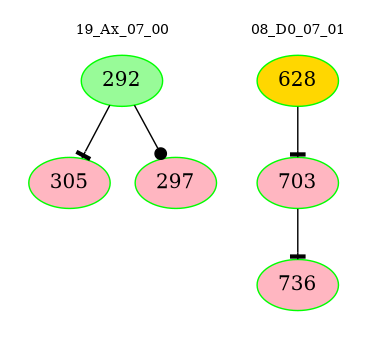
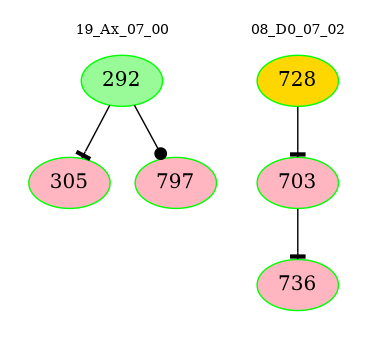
(299, 30) -> (299, 30)
(298, 81) -> (298, 81)
(176, 183) -> (176, 183)
